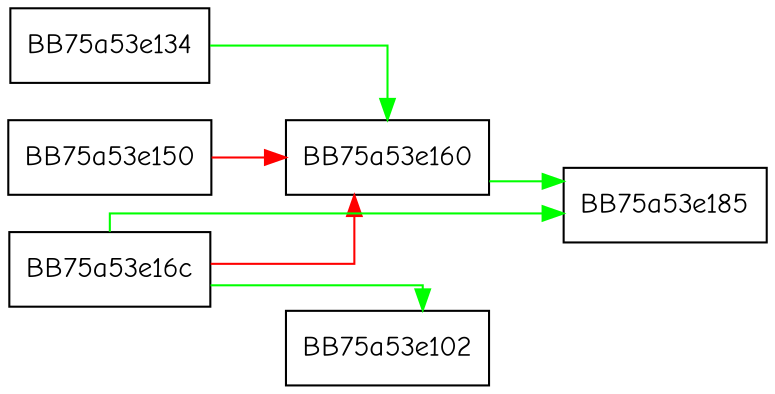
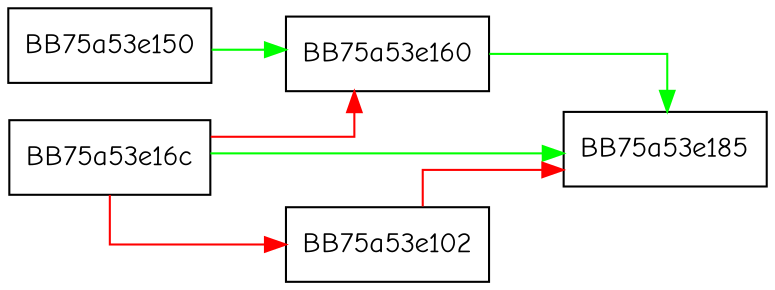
(110, 46) -> none
(238, 157) -> (238, 50)
none -> (464, 170)
(319, 285) -> (163, 245)
